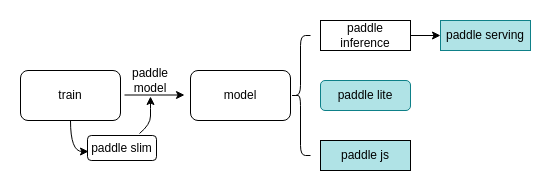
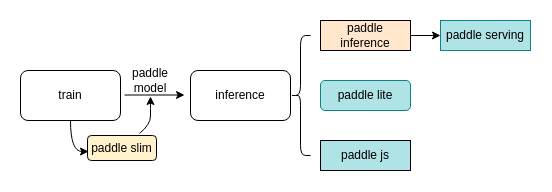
(366, 36) -> (366, 36)
(241, 96) -> (241, 96)
(122, 148) -> (122, 148)
